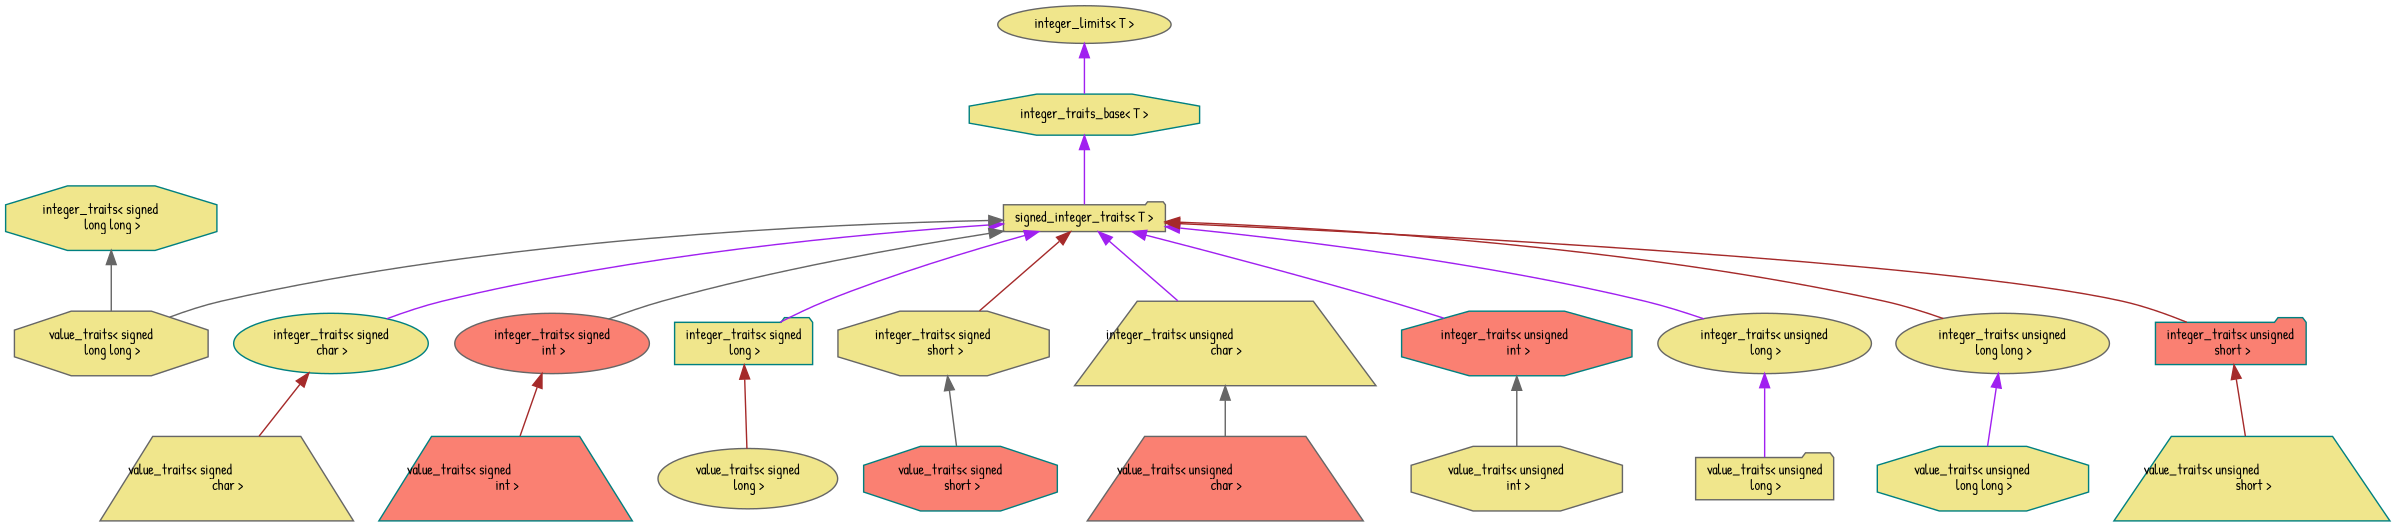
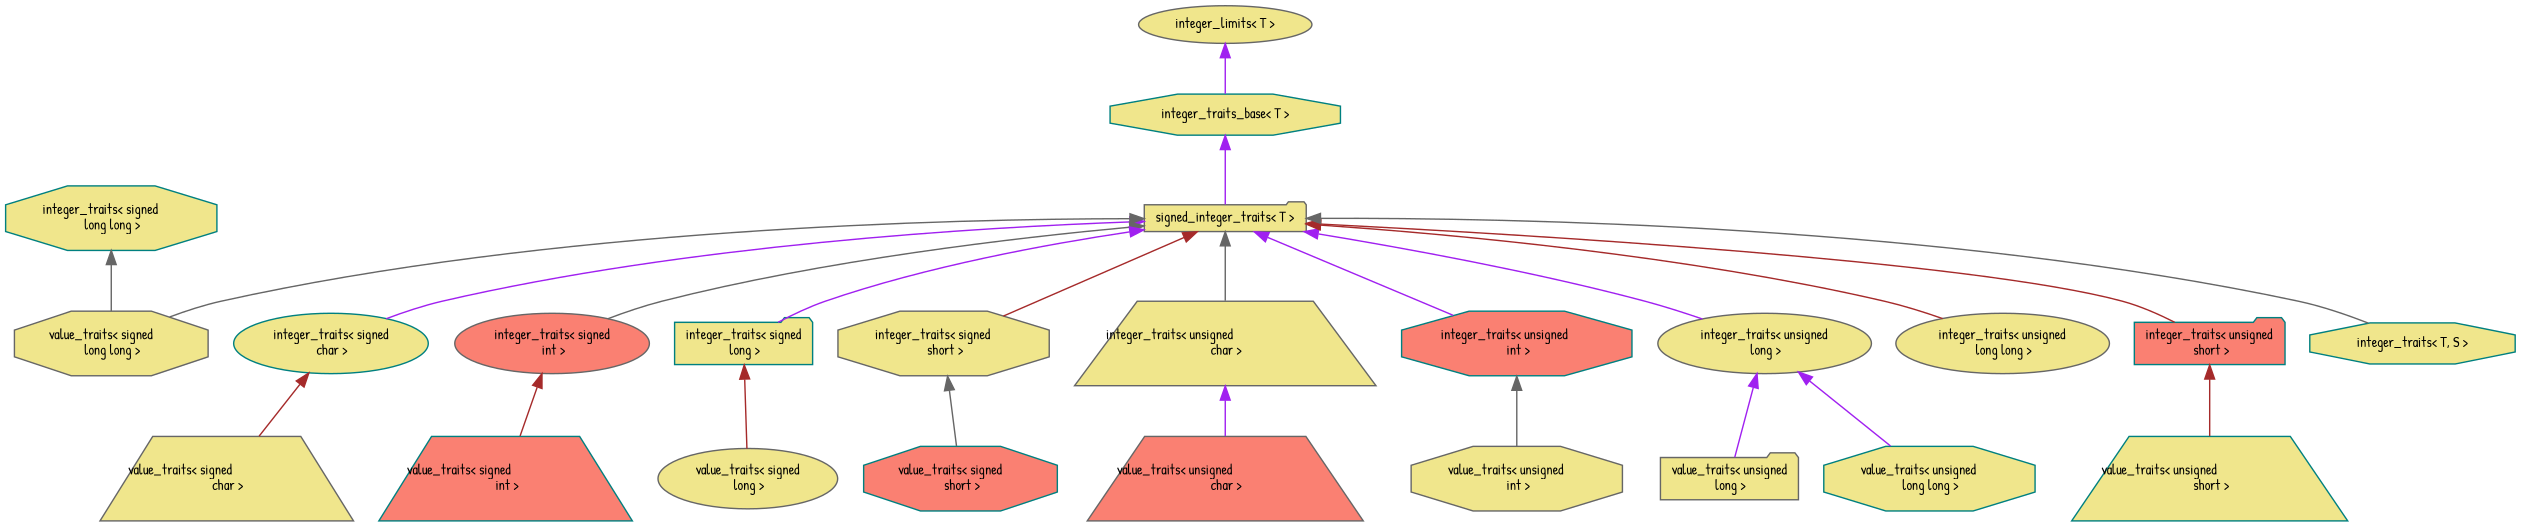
(1143, 271) -> (1225, 273)
none -> (2412, 343)
(1992, 417) -> (1850, 413)
(1225, 418) -> (1225, 418)
